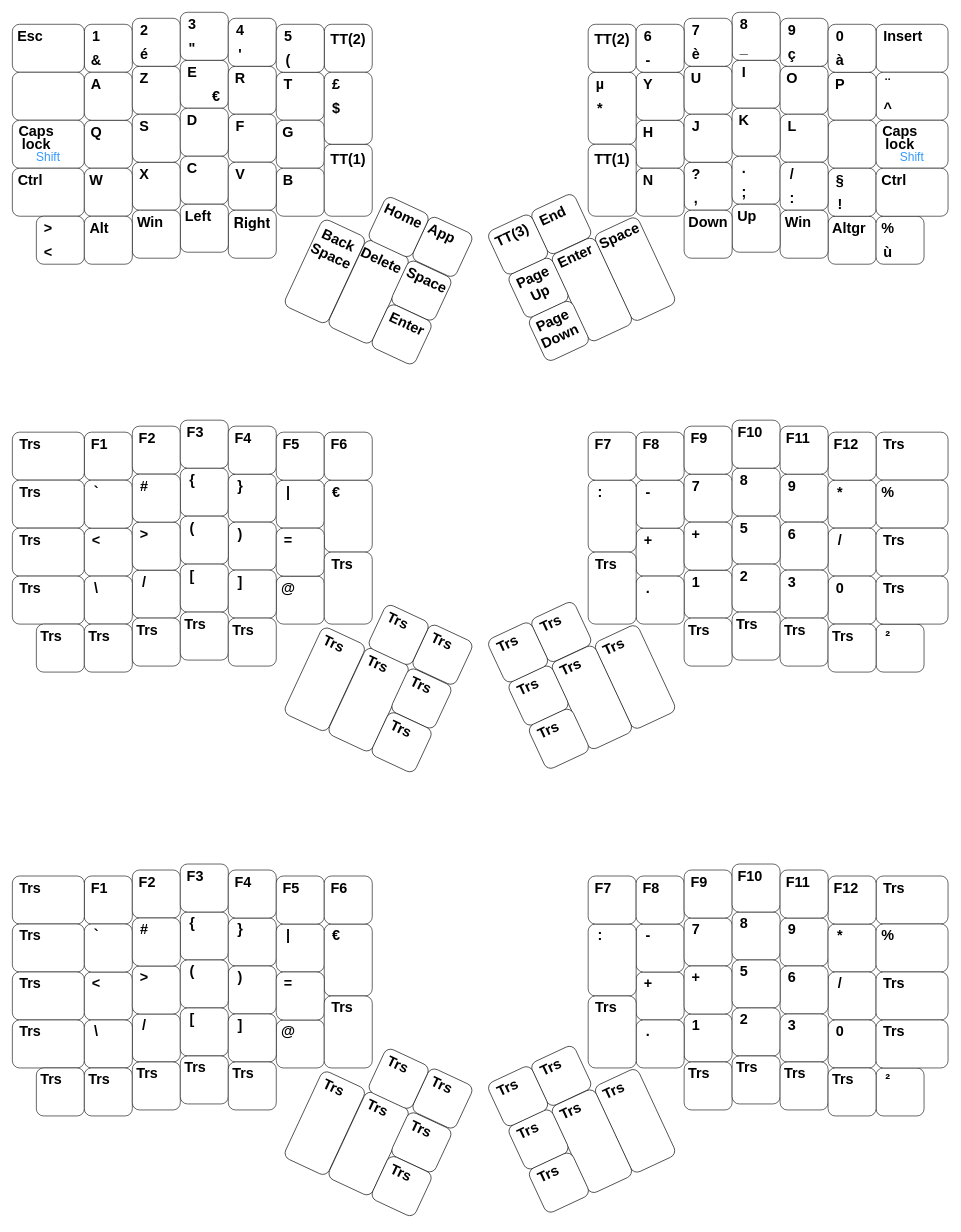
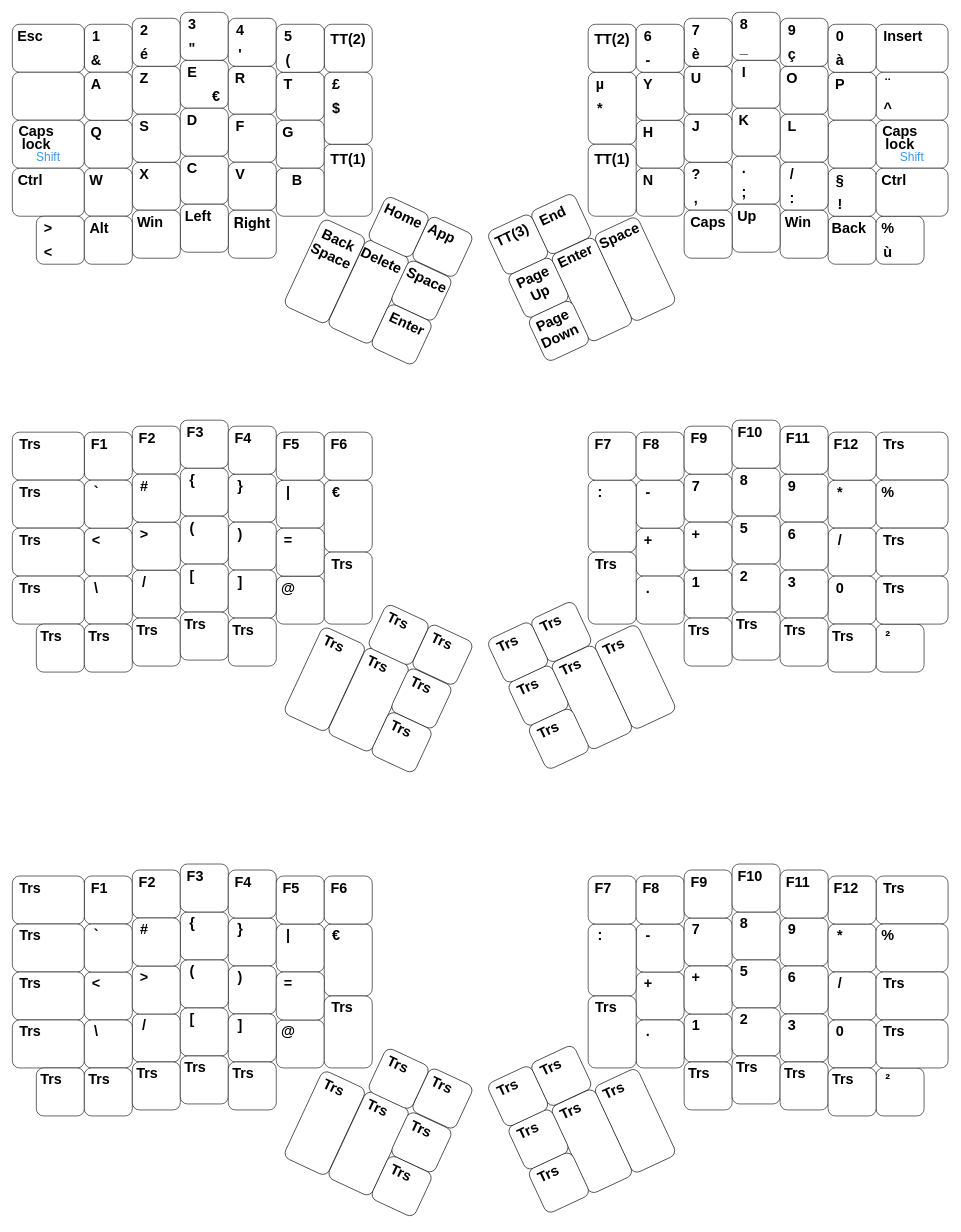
(288, 180) -> (297, 180)
(708, 222) -> (708, 222)
(849, 228) -> (849, 228)
